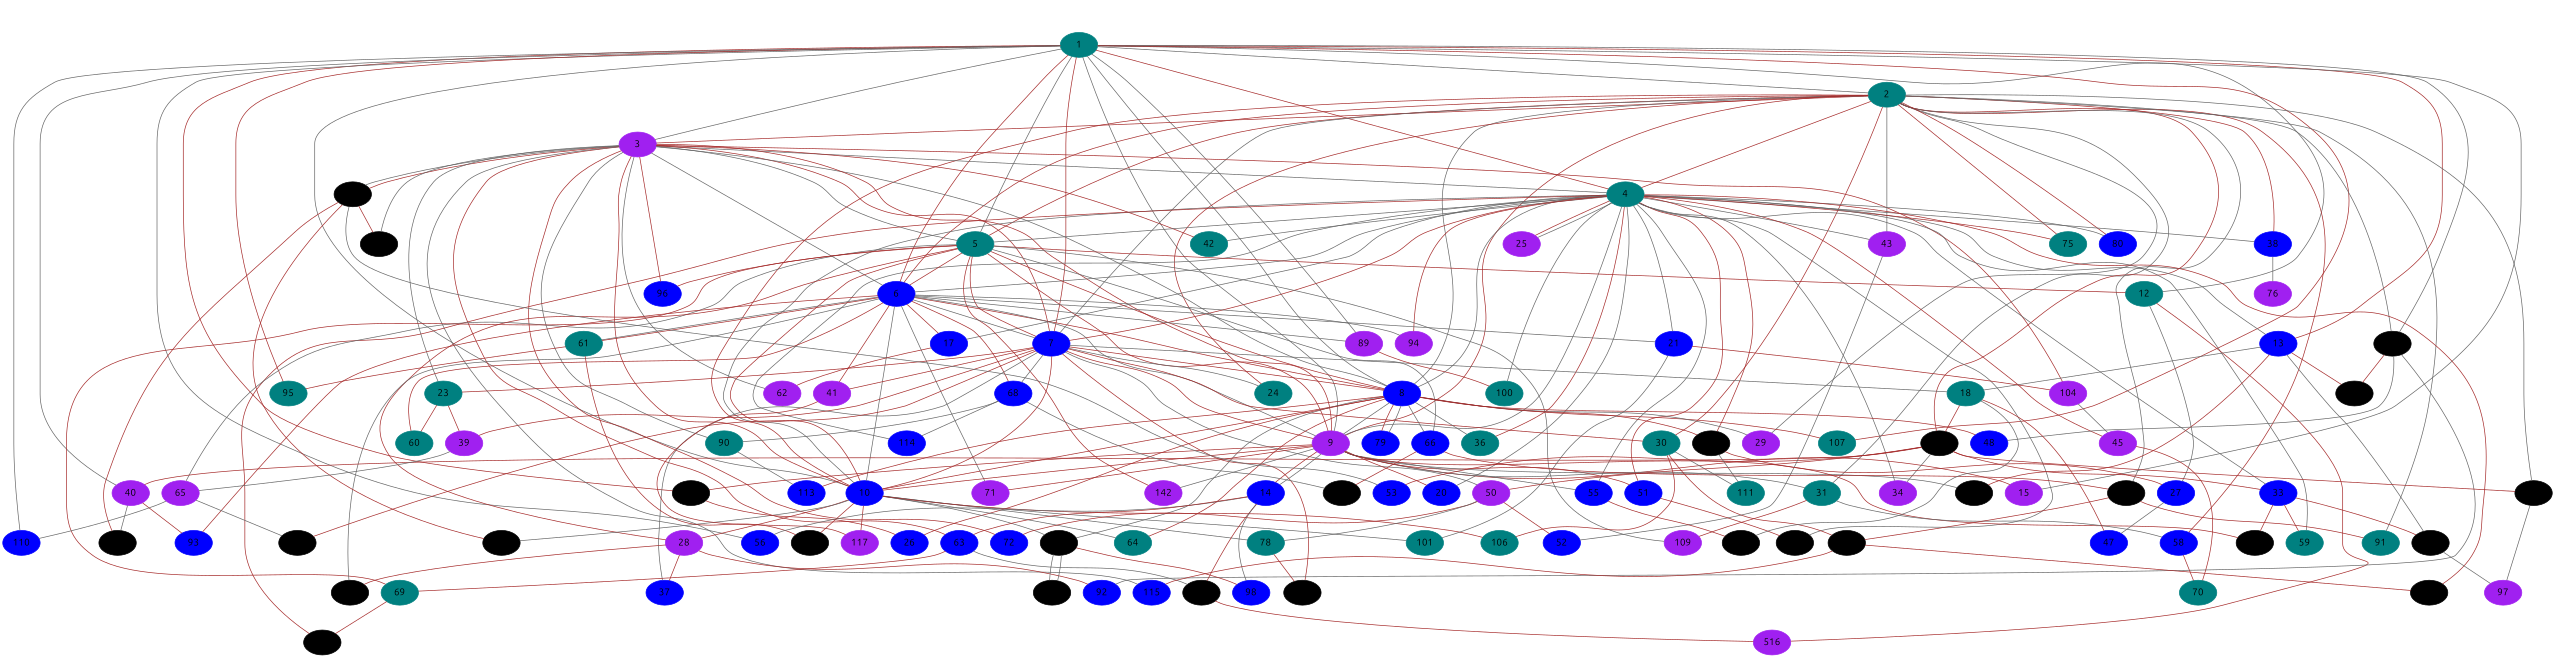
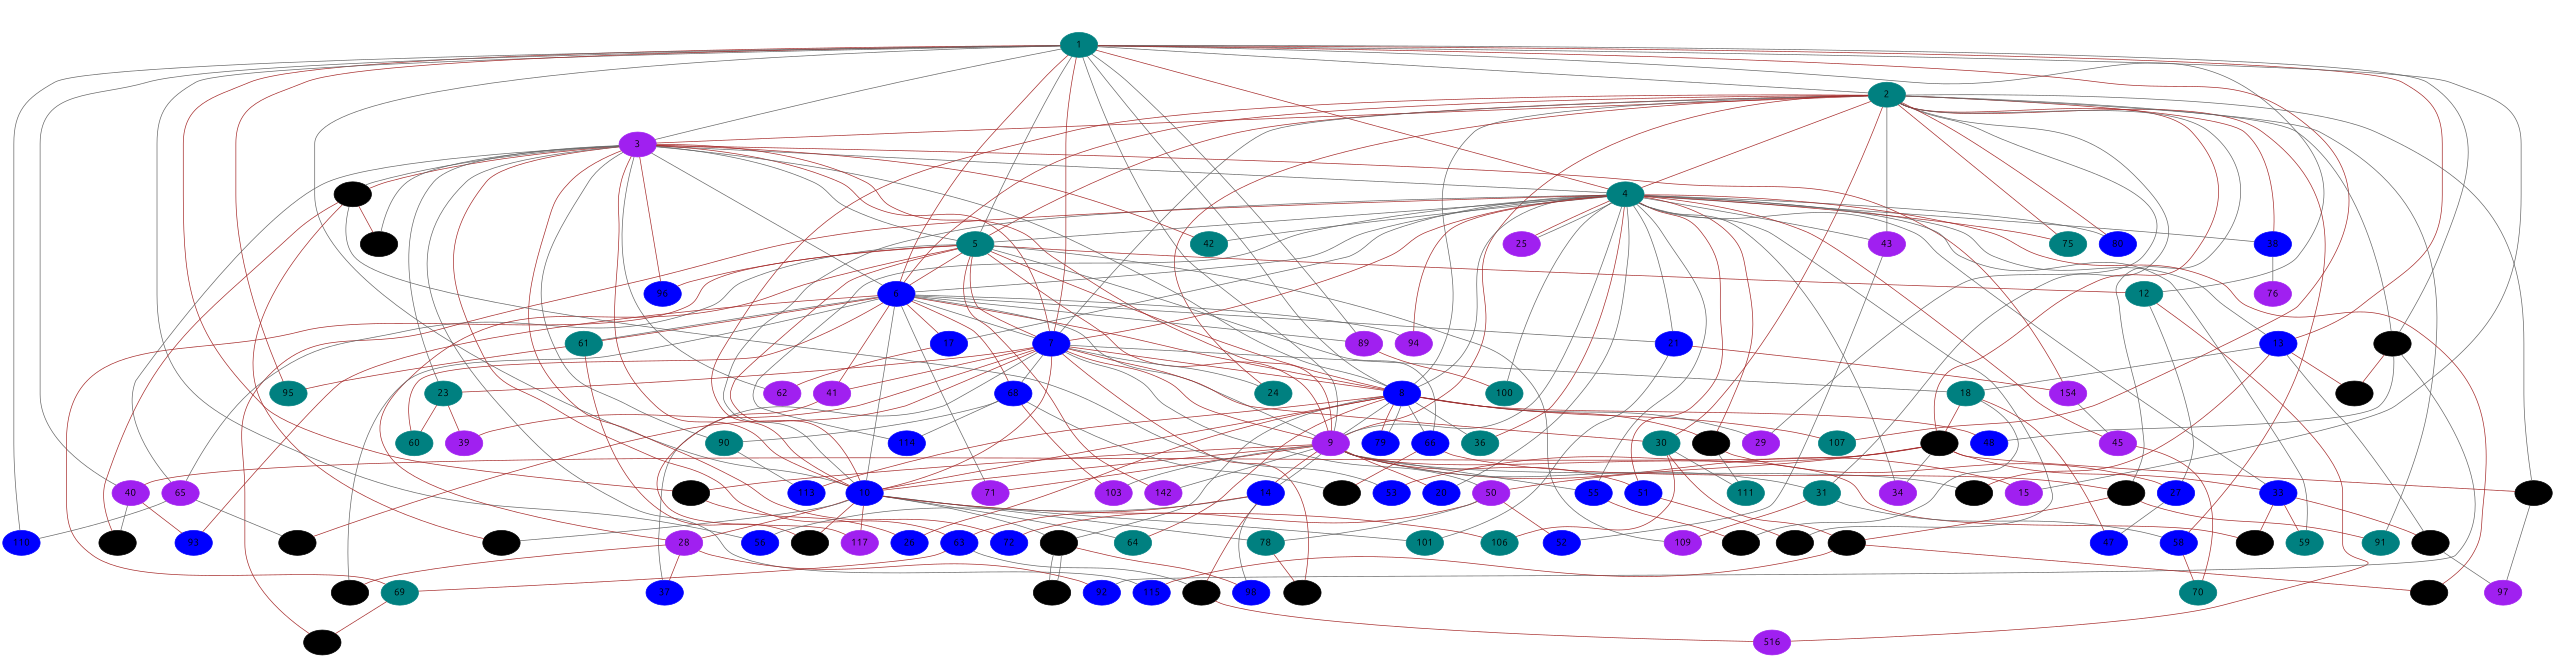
(2068, 393) -> (2068, 393)
(319, 477) -> (288, 208)
none -> (1114, 493)
